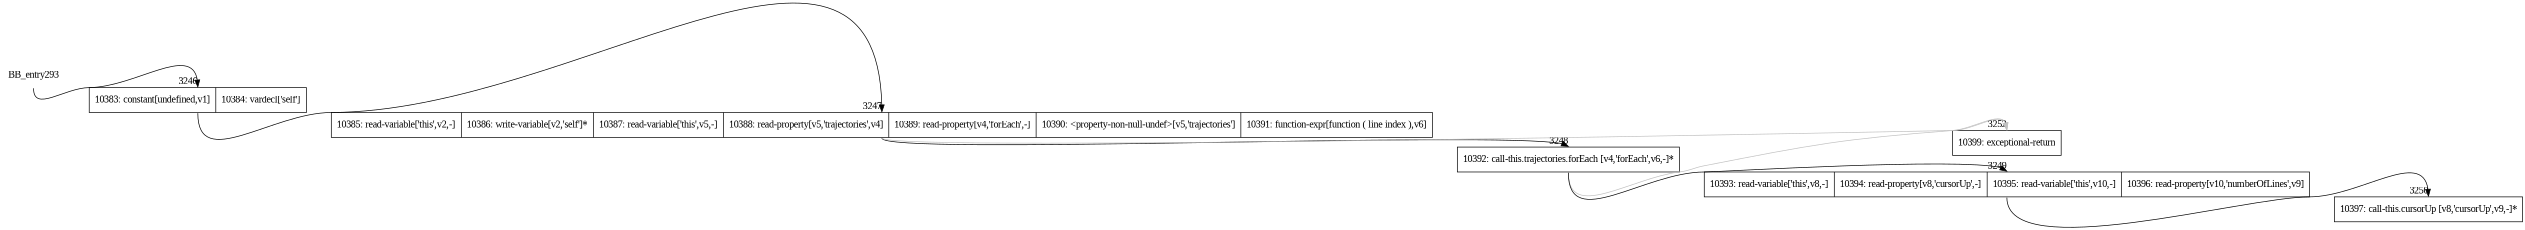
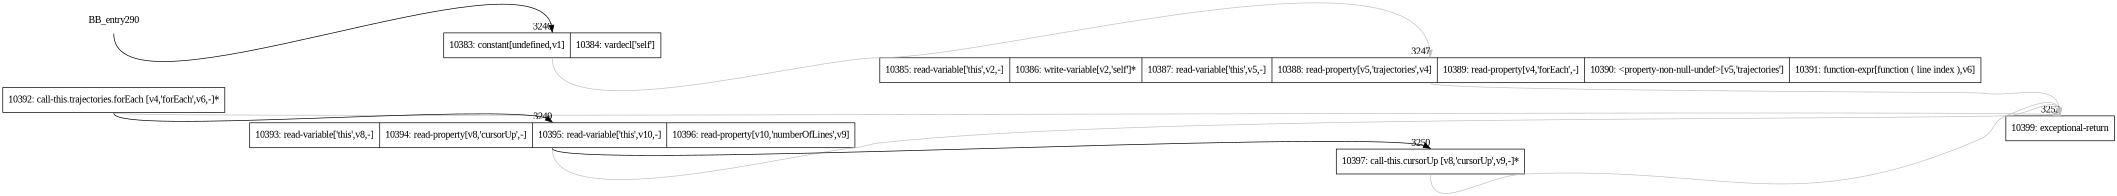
(563, 64) -> (993, 44)
(34, 75) -> (114, 20)
none -> (1299, 123)
(1222, 142) -> none
none -> (1747, 183)
